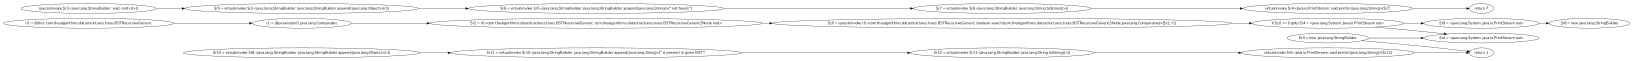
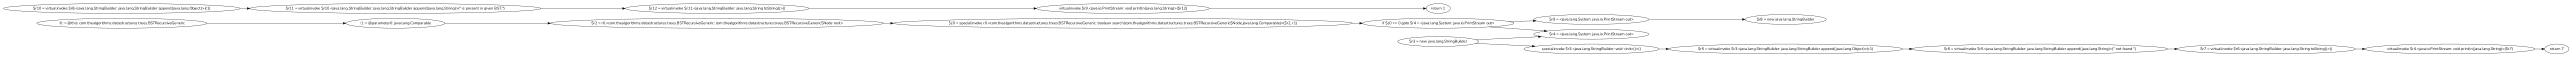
(1414, 45) -> (1504, 45)
